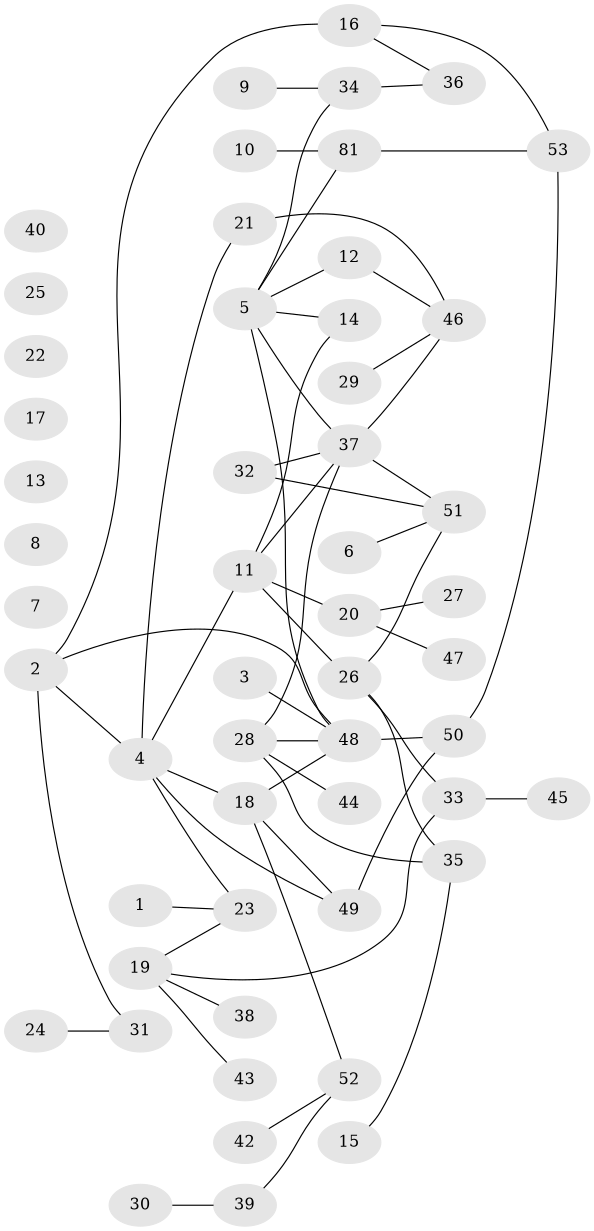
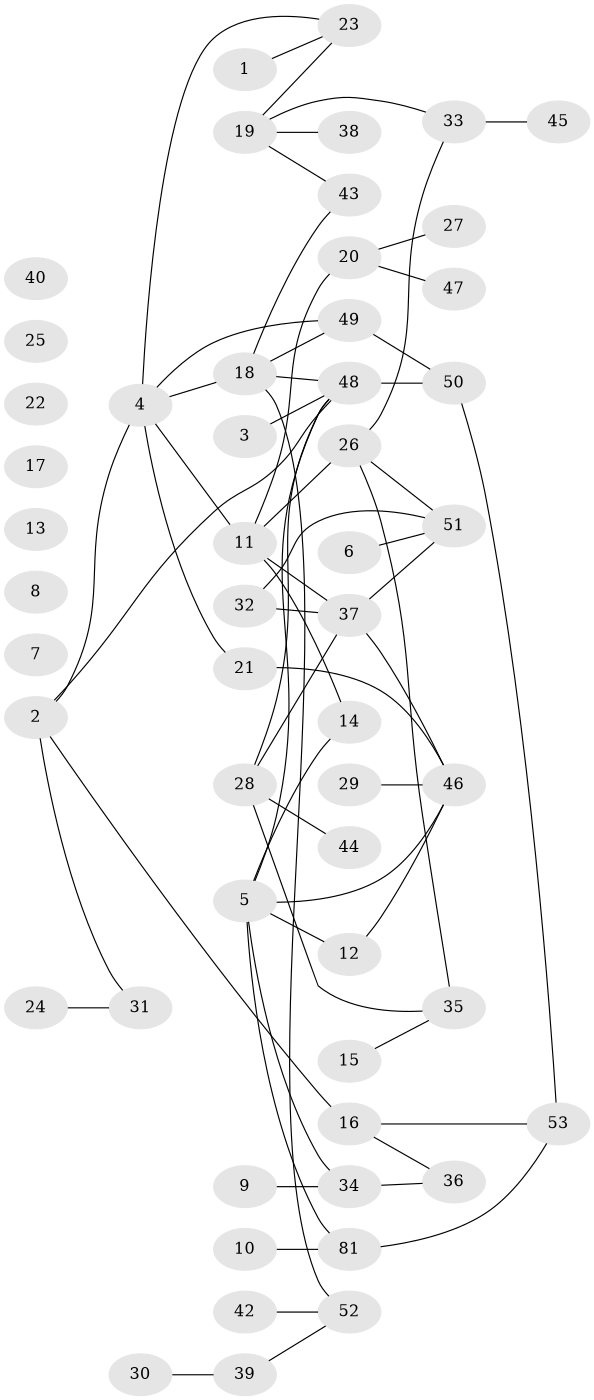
none -> (287, 280)
(292, 380) -> (377, 881)
